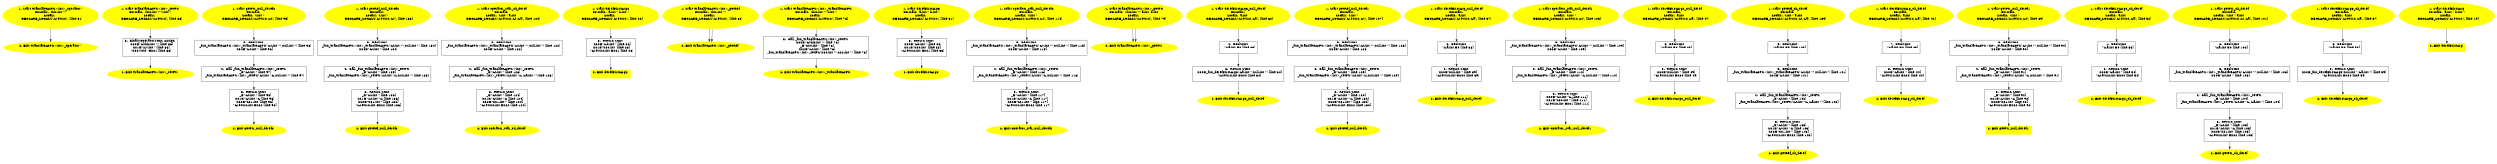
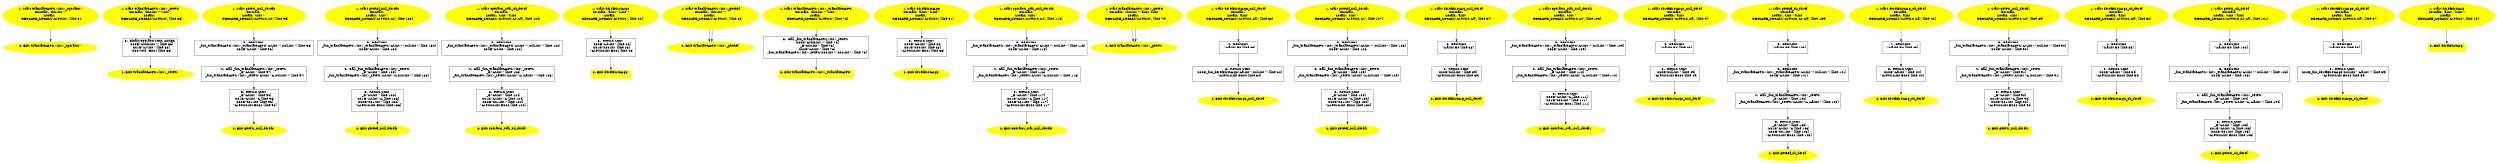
(816, 74) -> (816, 74)
(1457, 101) -> (1457, 101)
